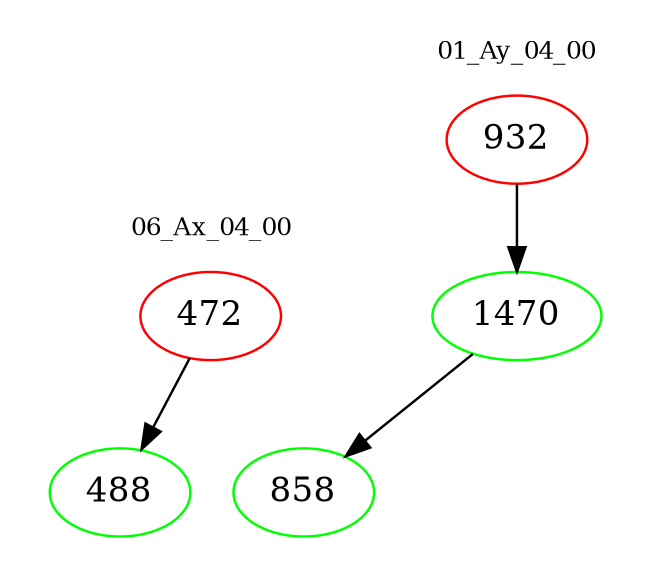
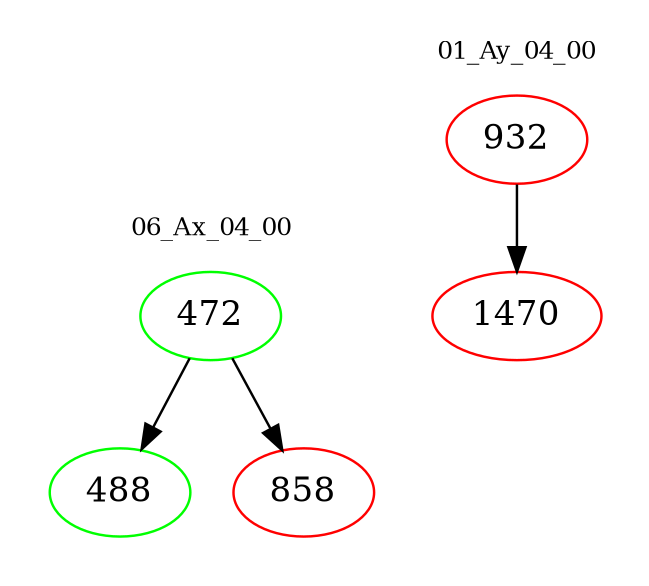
(211, 316) -> (211, 316)
(517, 316) -> (517, 316)
(419, 397) -> (251, 393)
(304, 492) -> (304, 492)
